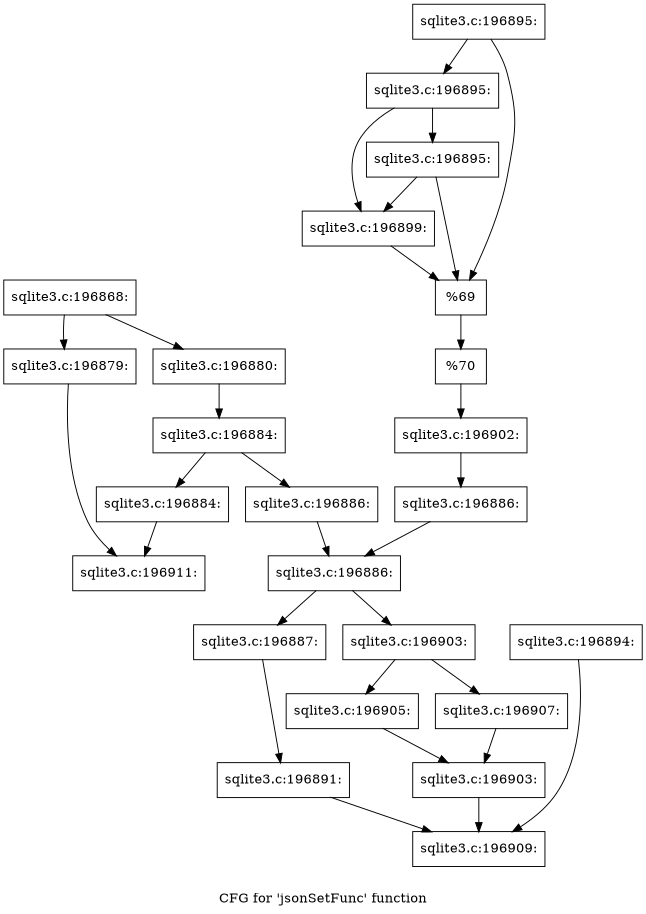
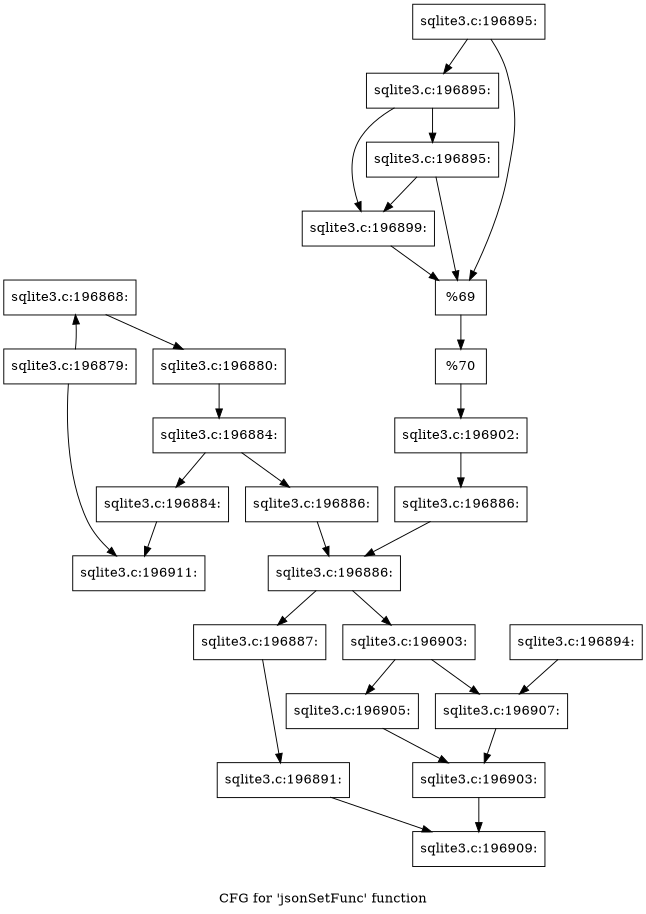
(64, 327) -> (76, 337)
(574, 753) -> (542, 674)
